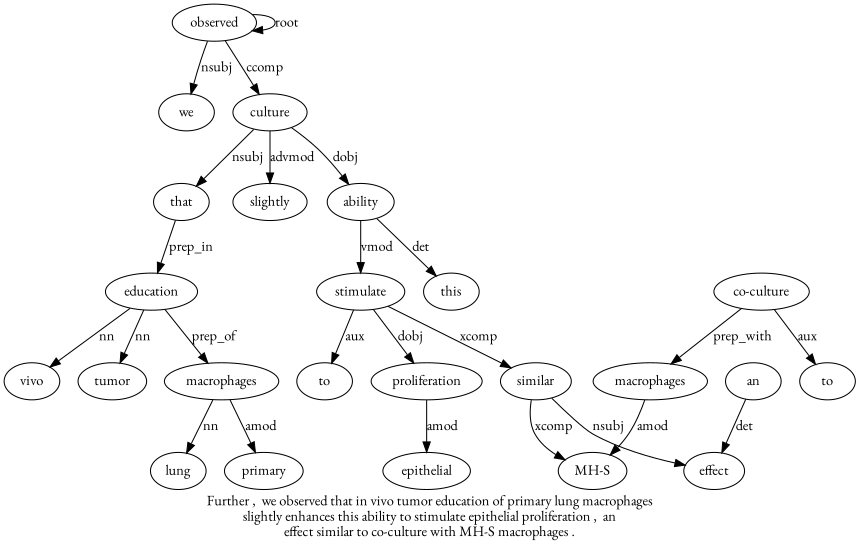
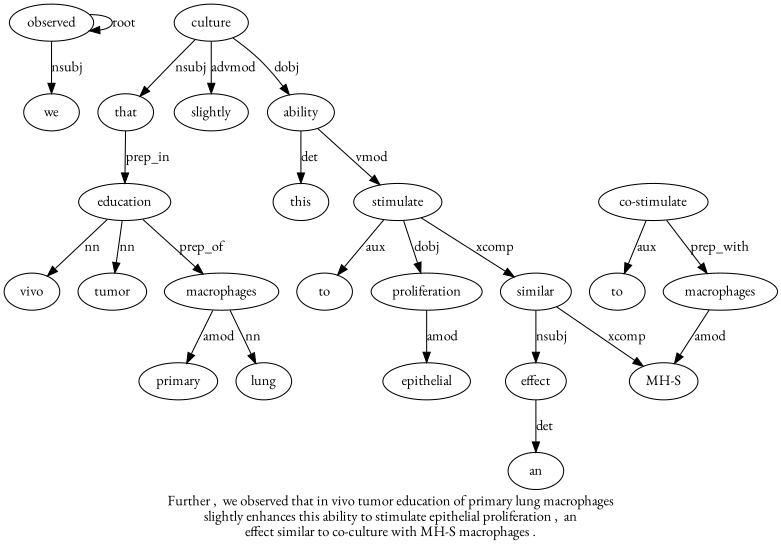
(239, 63) -> none
(762, 292) -> (653, 202)
(736, 421) -> (536, 421)
